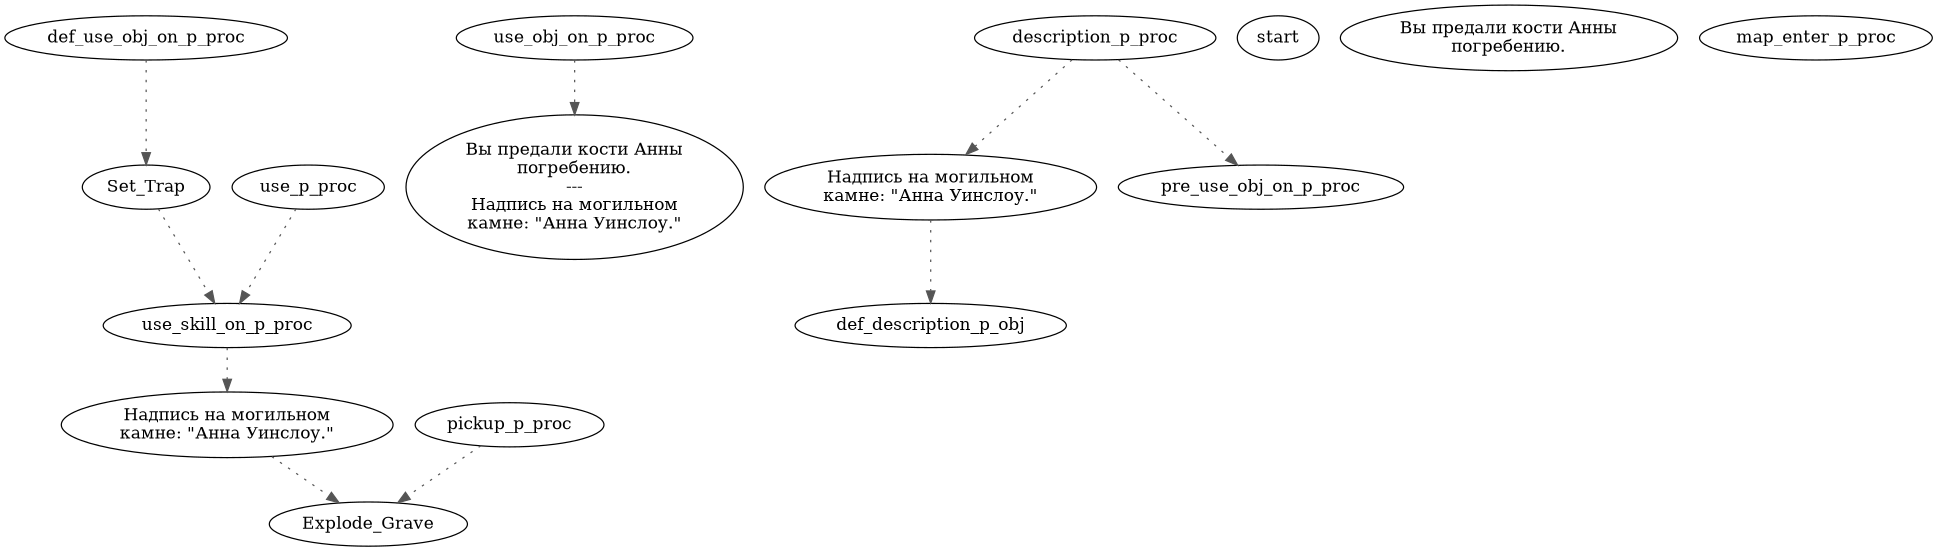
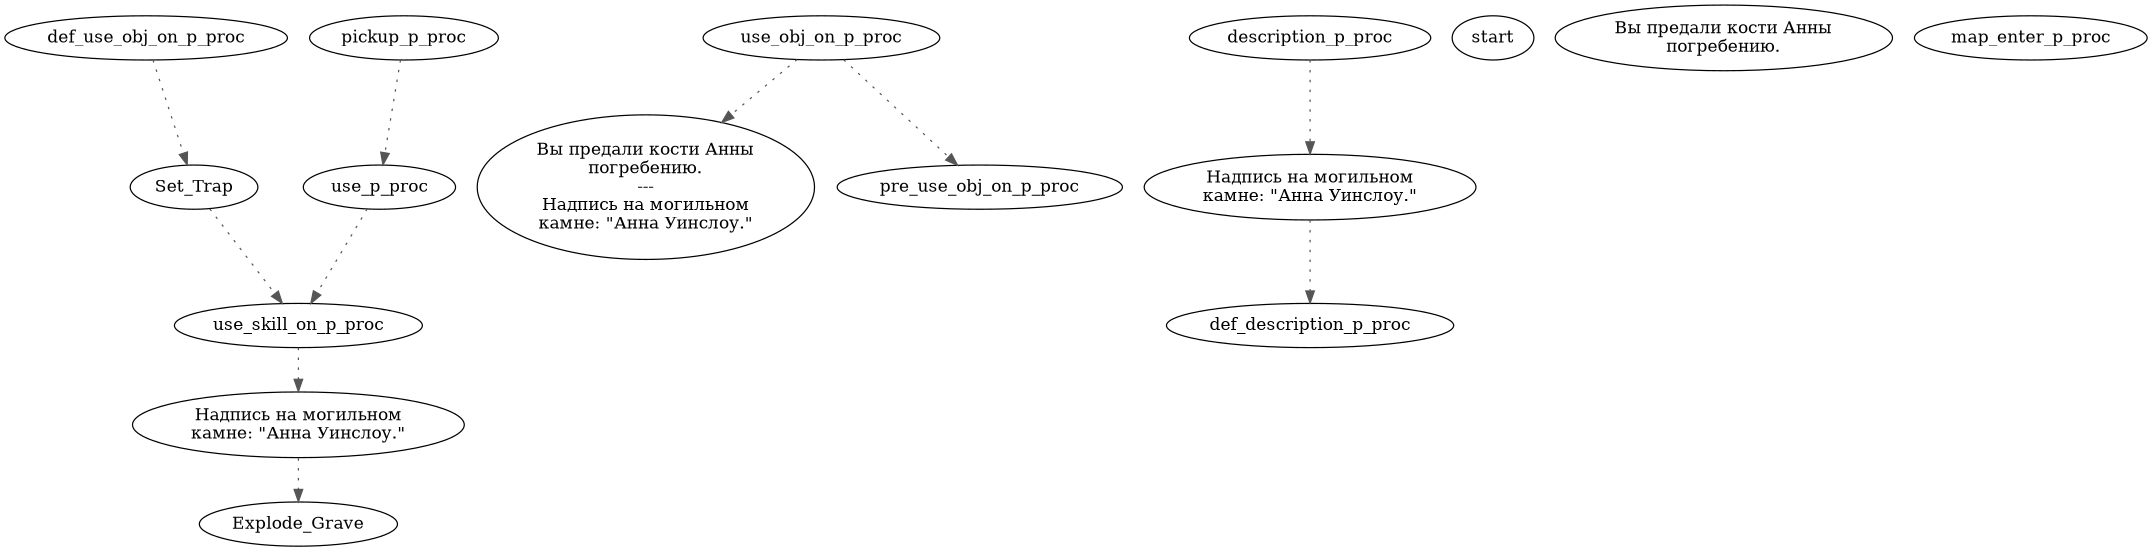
(1173, 108) -> (896, 108)
(931, 326) -> (1310, 326)
(444, 471) -> (393, 106)
